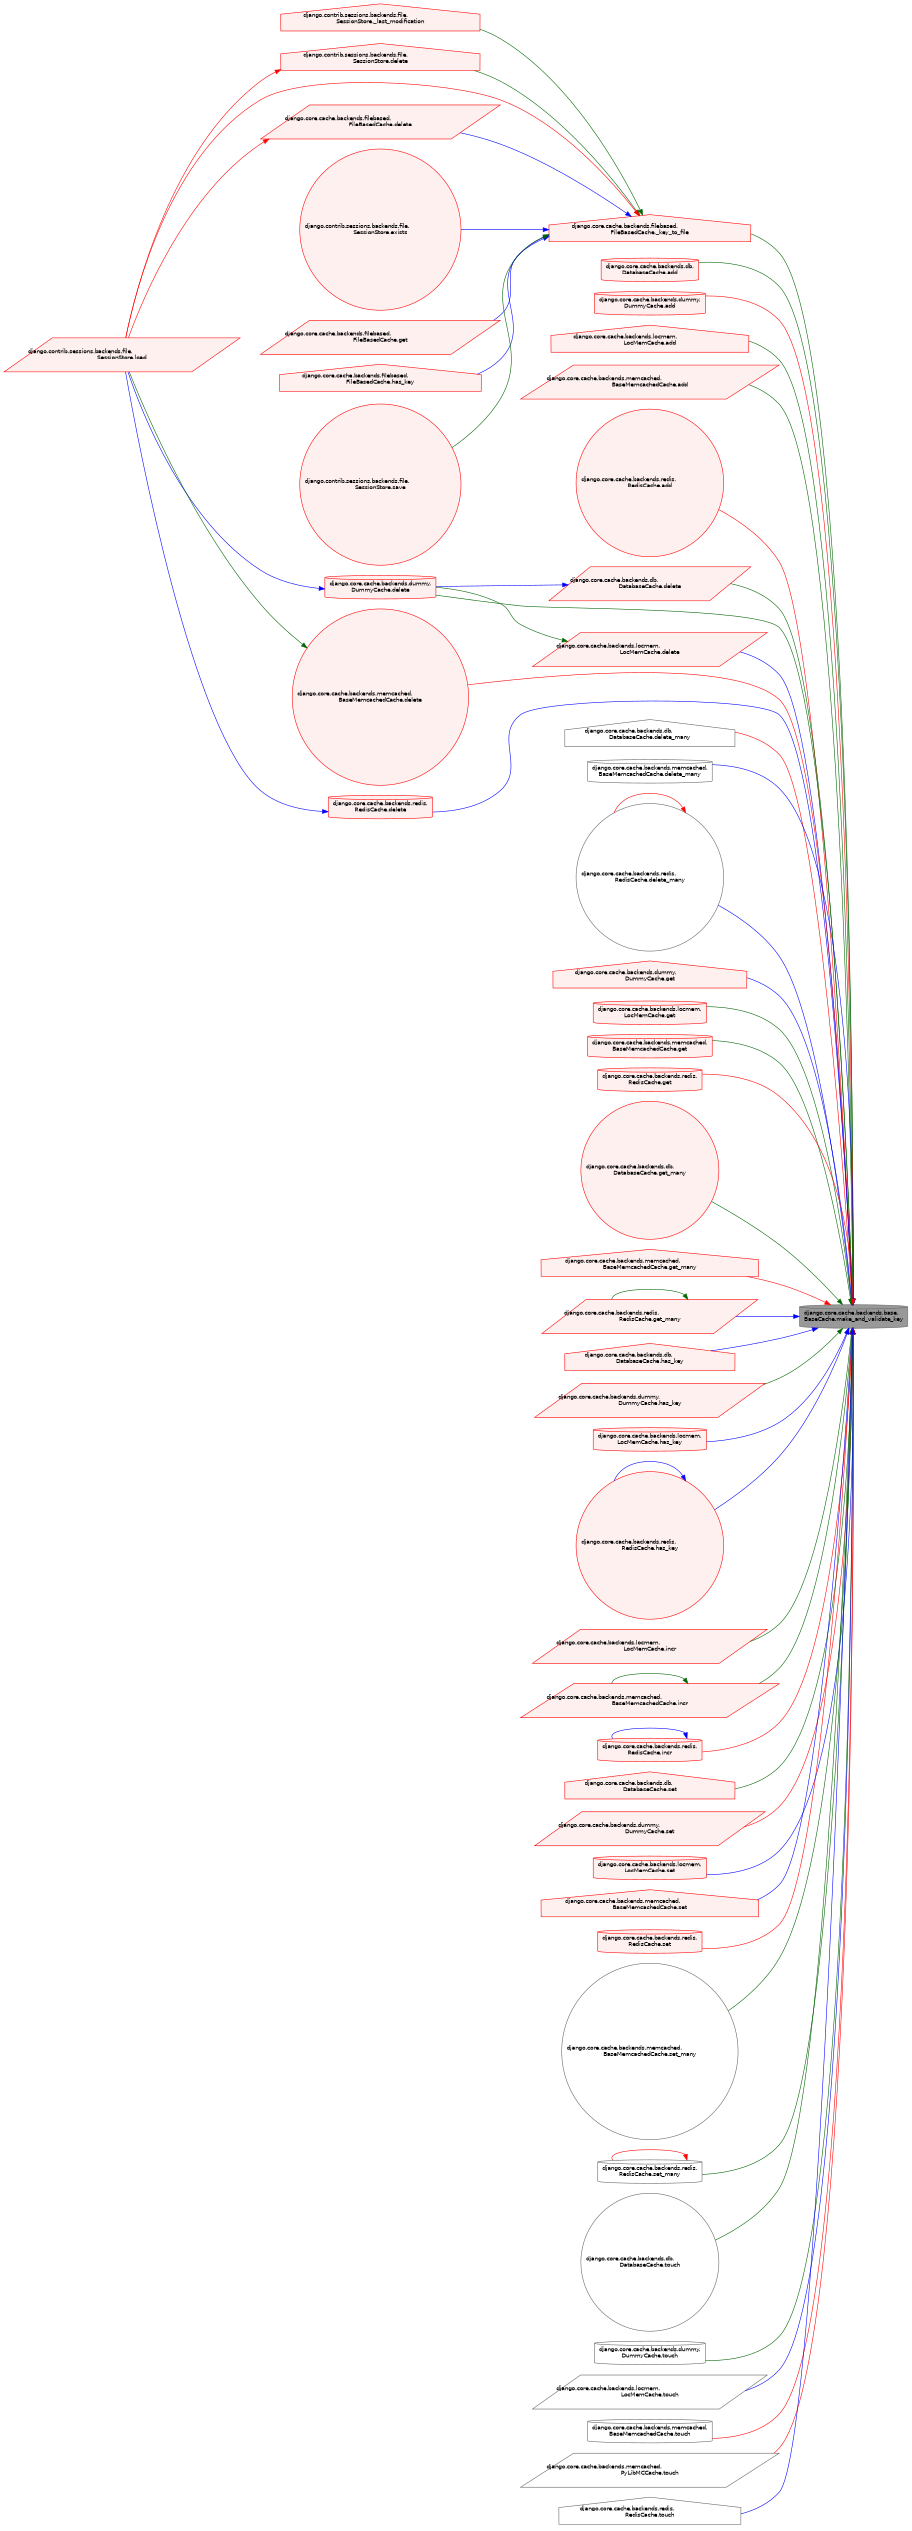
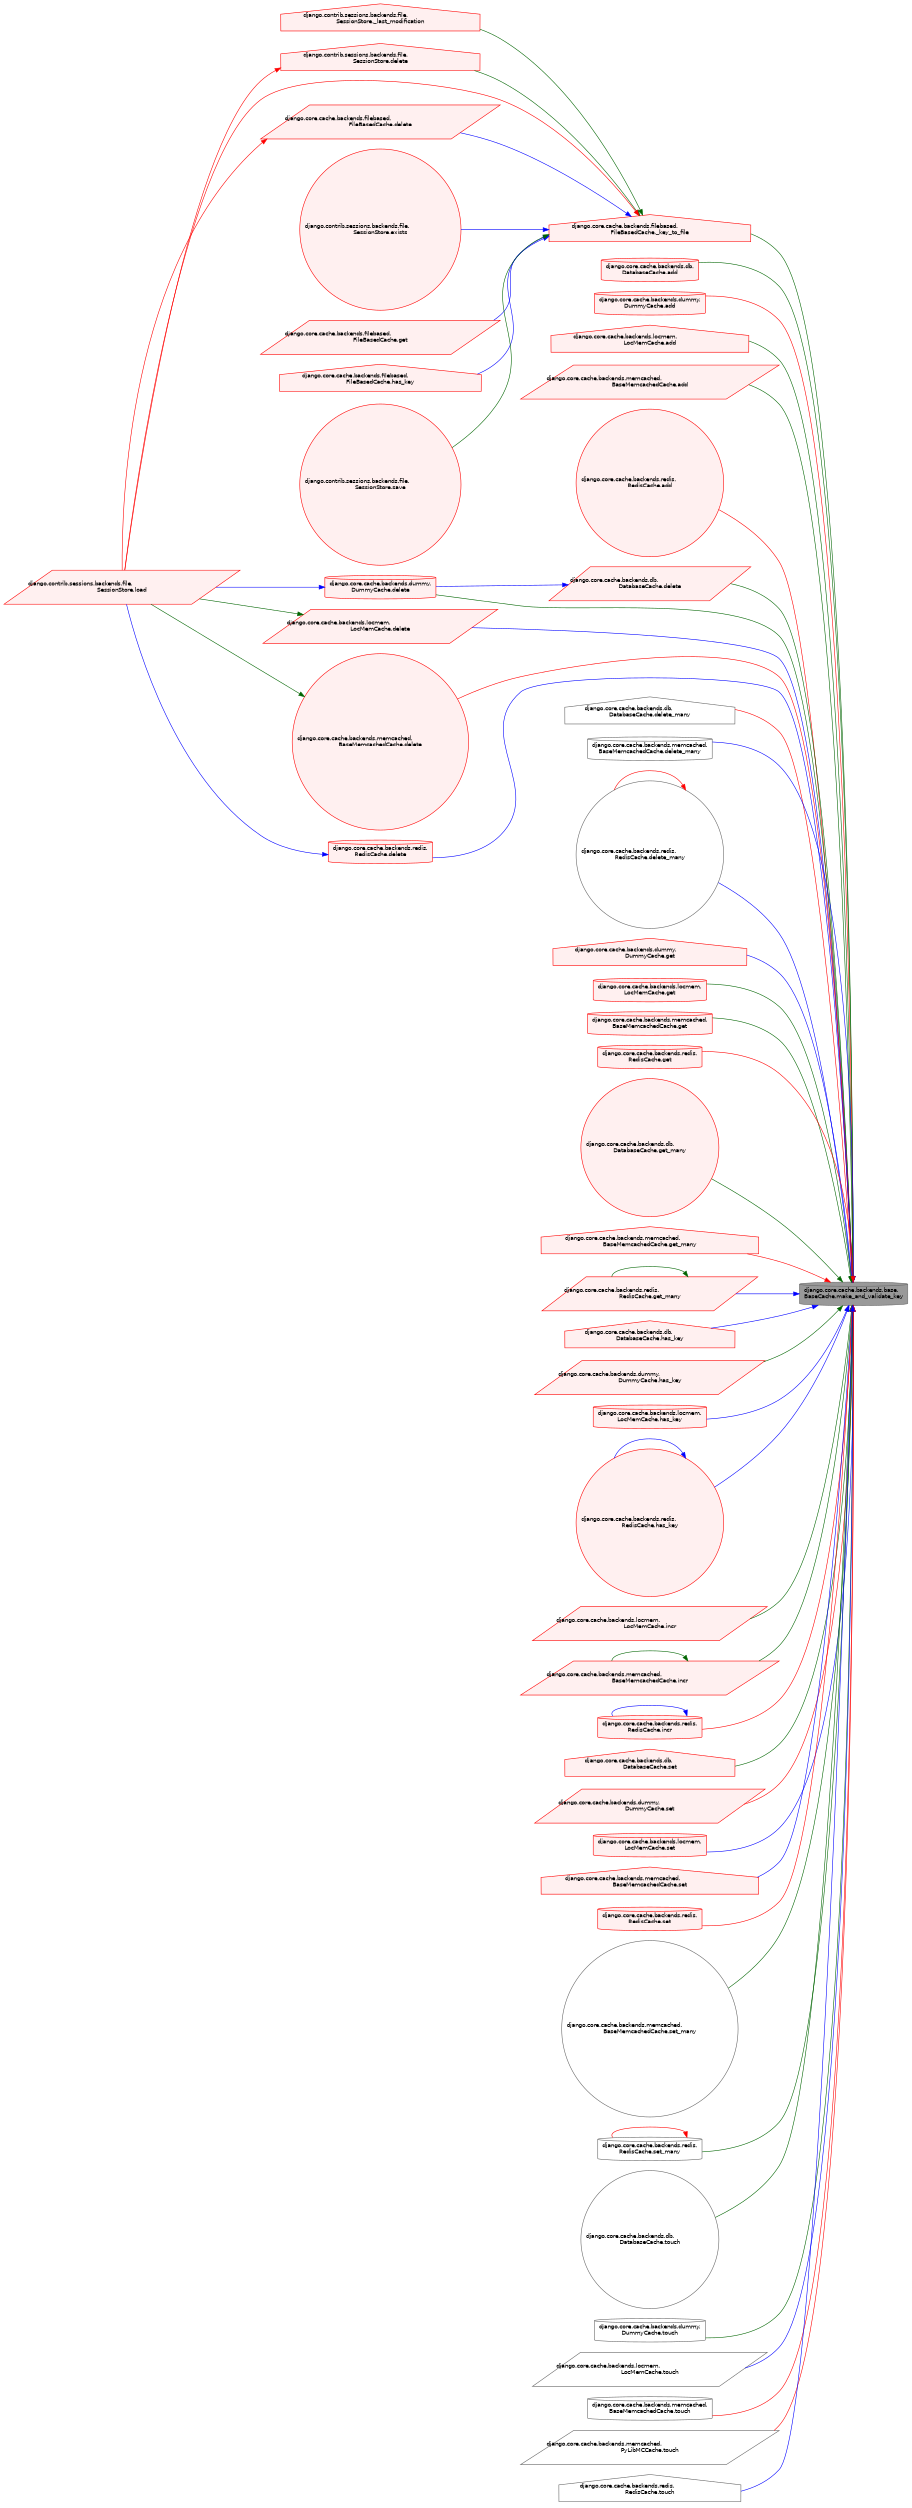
(506, 608) -> (249, 606)
